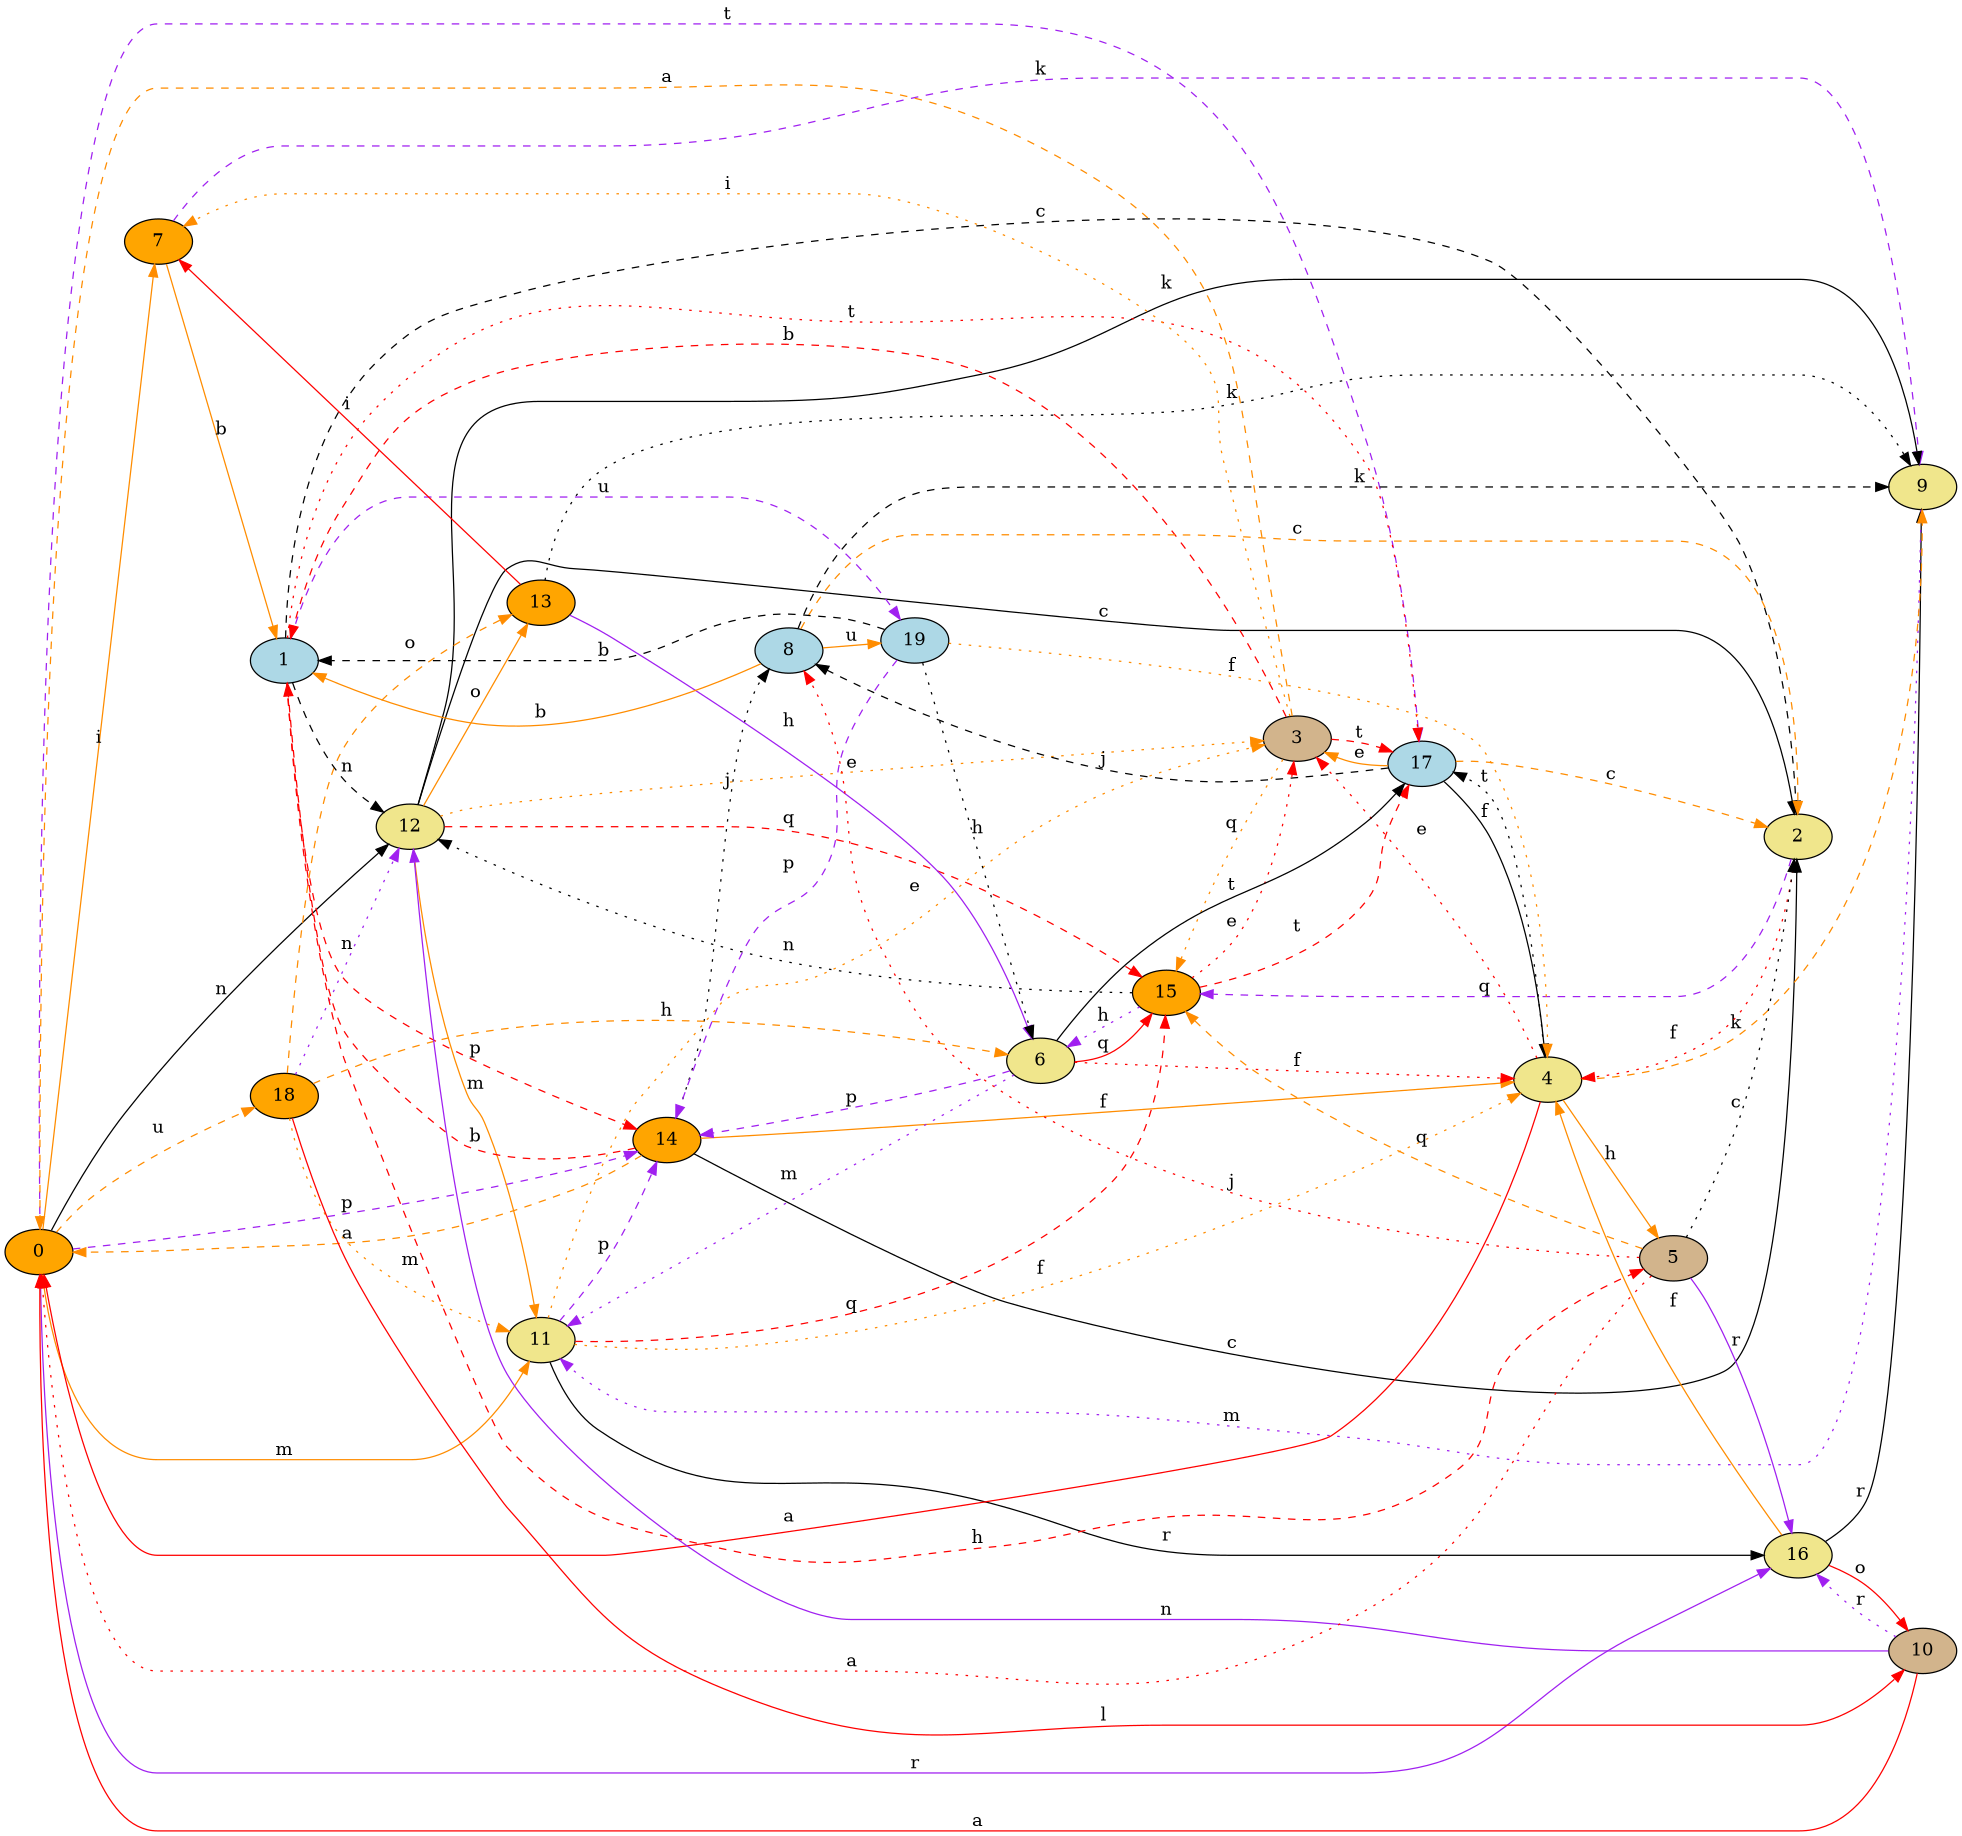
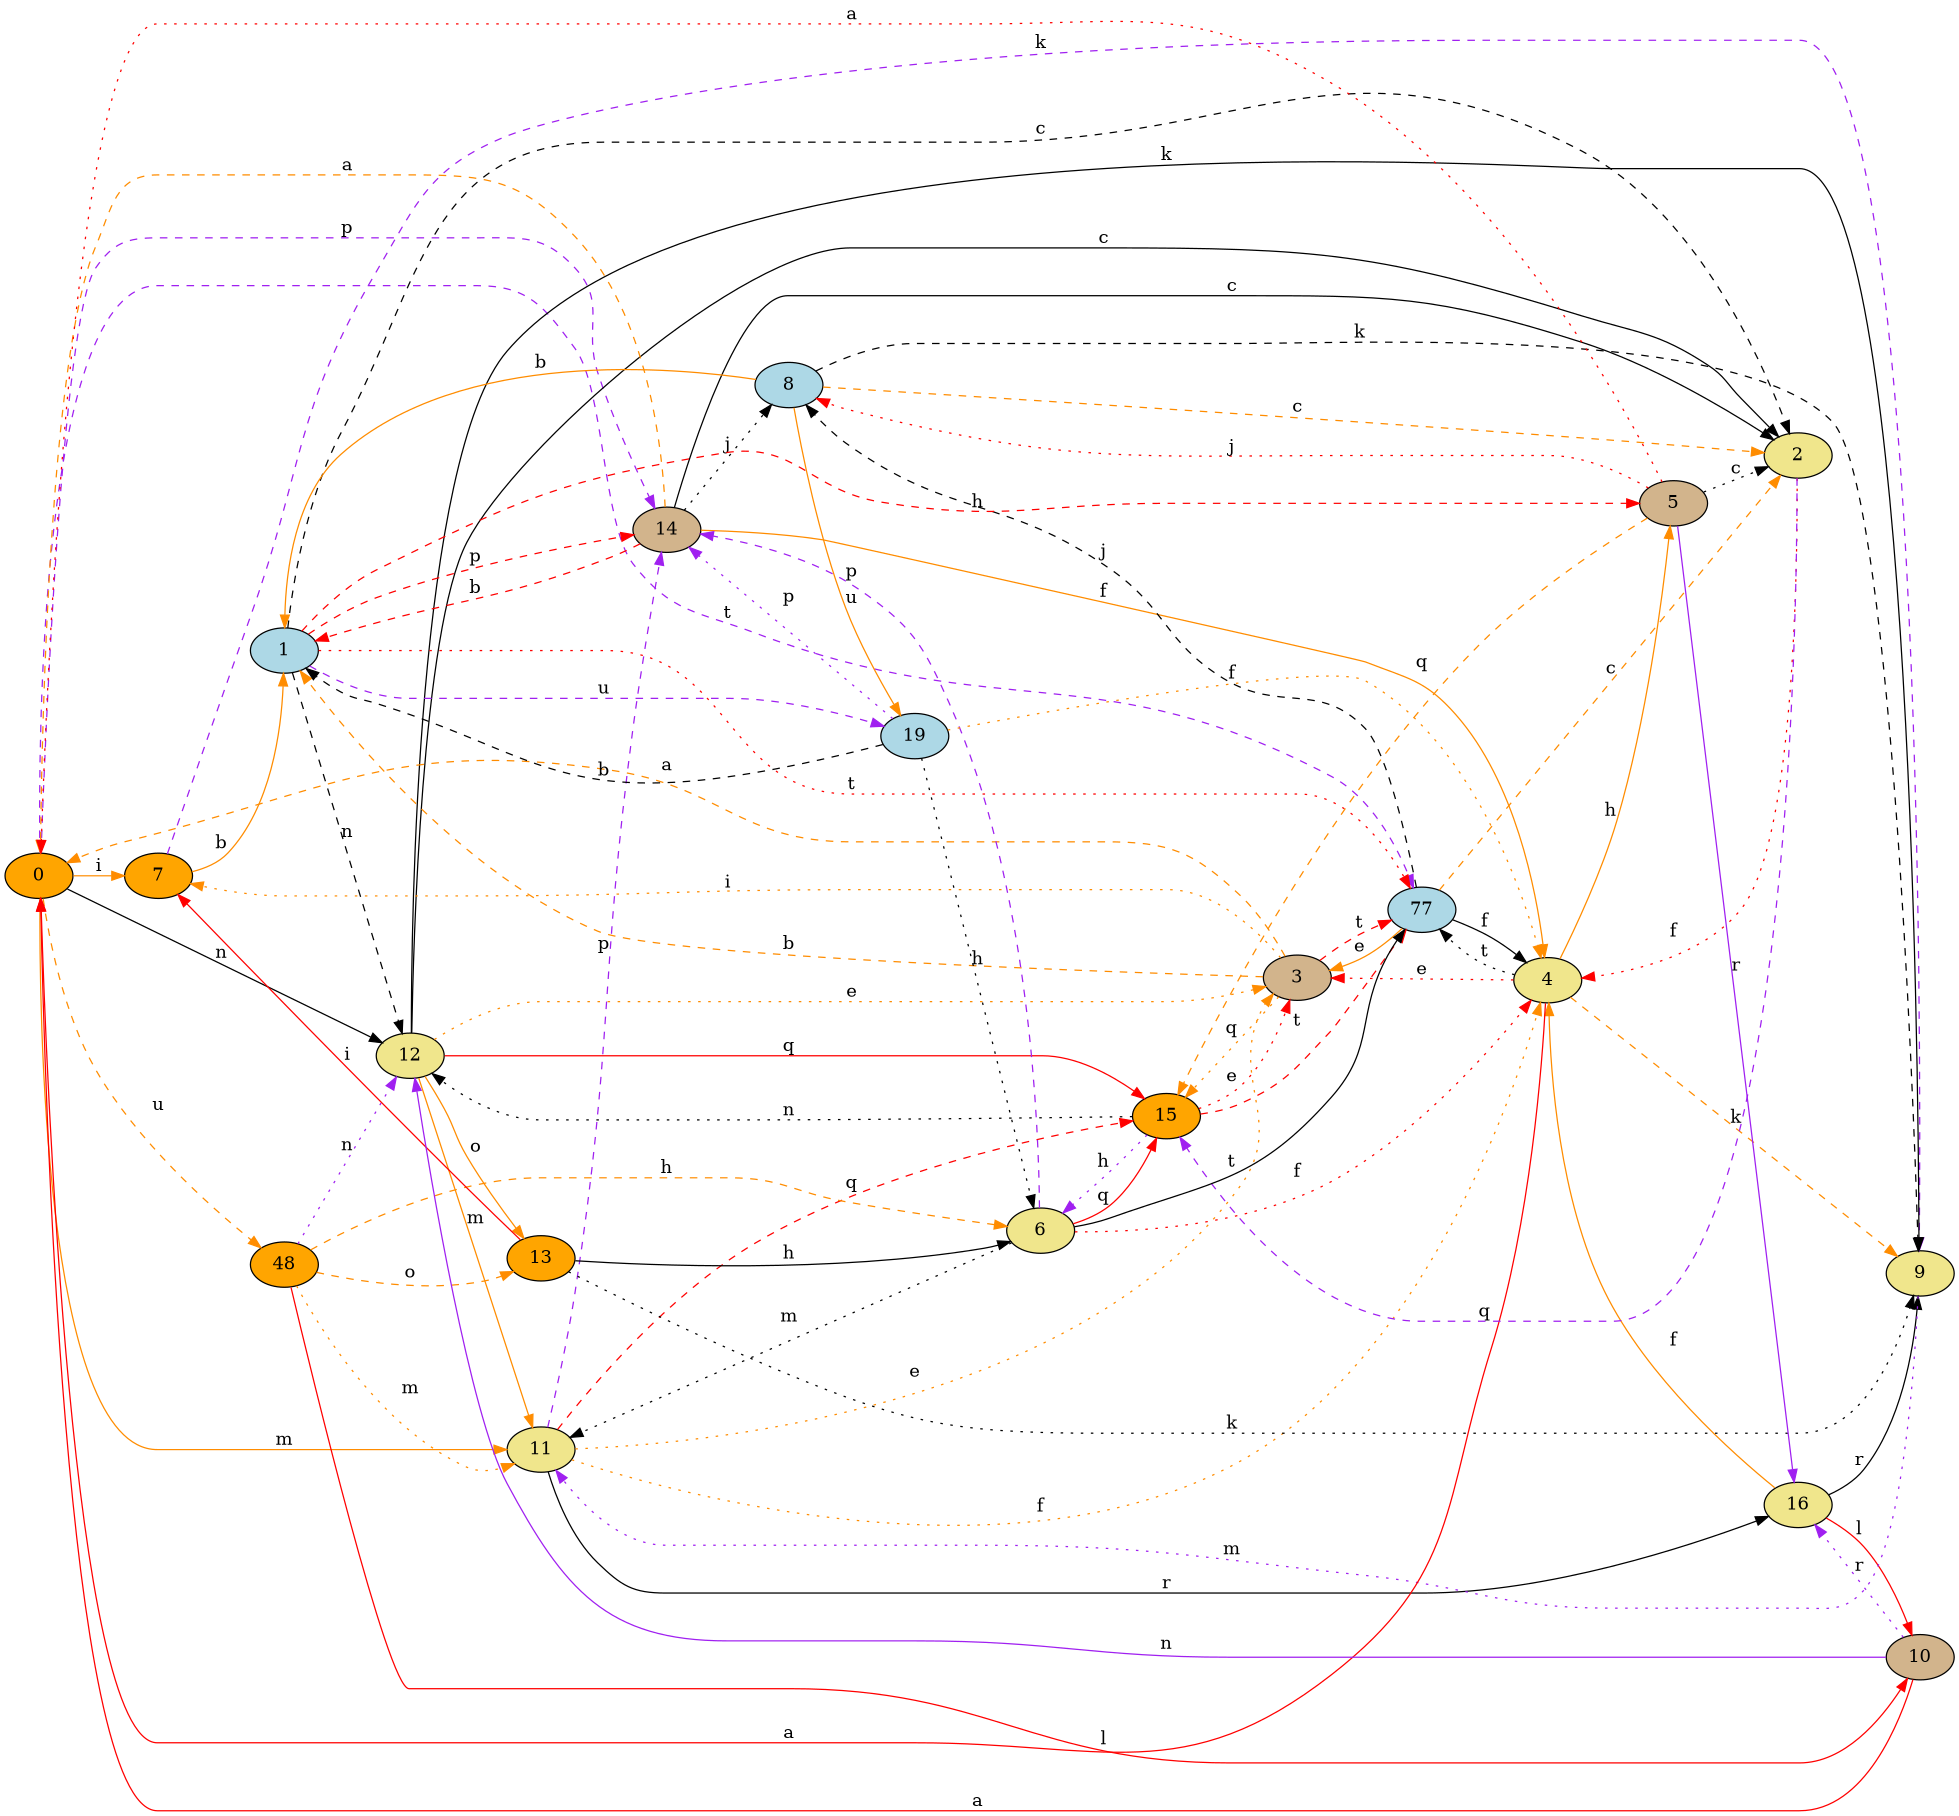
(804, 345) -> (737, 951)
(1422, 764) -> (1422, 910)
(809, 767) -> (787, 1265)
(802, 834) -> (793, 1056)
(807, 892) -> (796, 637)
(284, 1096) -> (284, 1265)
(667, 1140) -> (667, 530)
(797, 1197) -> (797, 1338)
(1860, 1569) -> (1859, 1530)
(719, 1773) -> none
